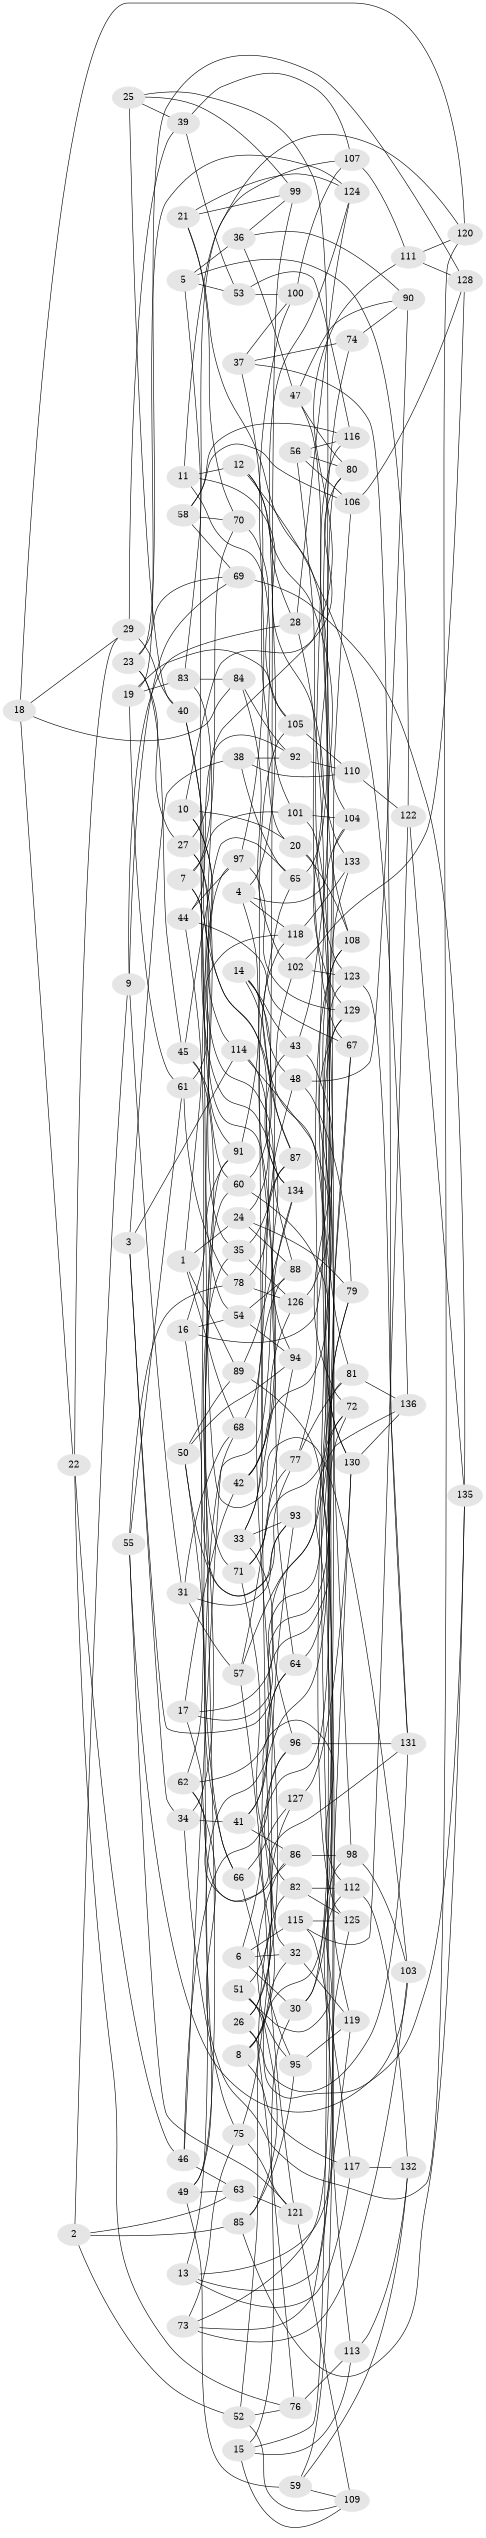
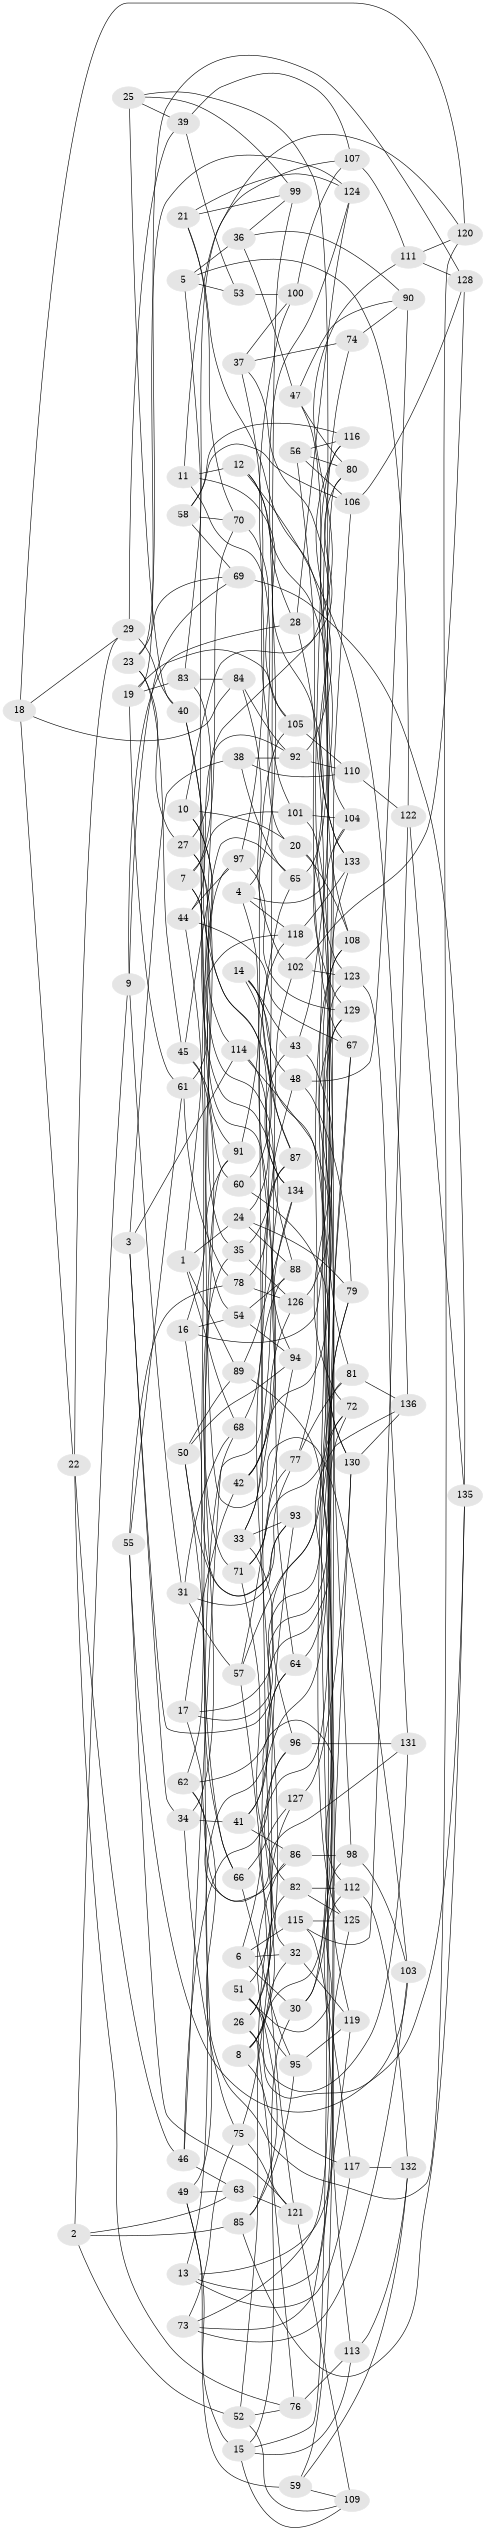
(321, 303) -> (324, 598)
(390, 1047) -> (313, 519)
(210, 1689) -> (204, 2325)
